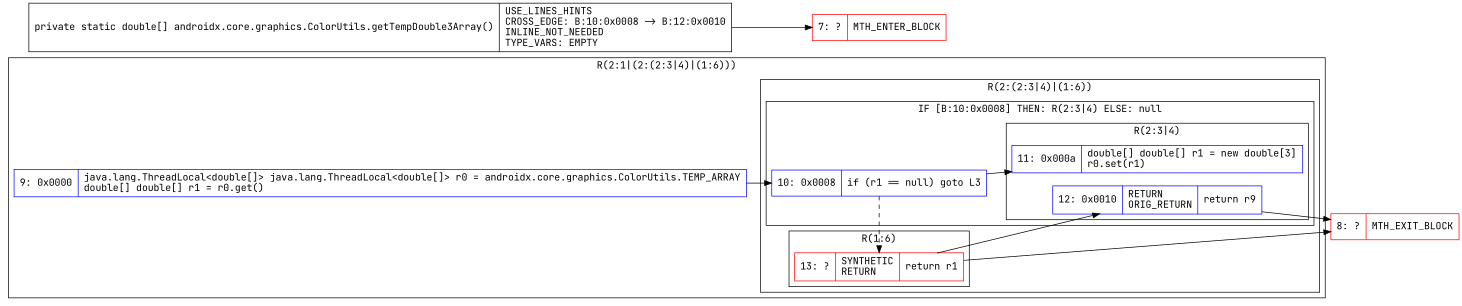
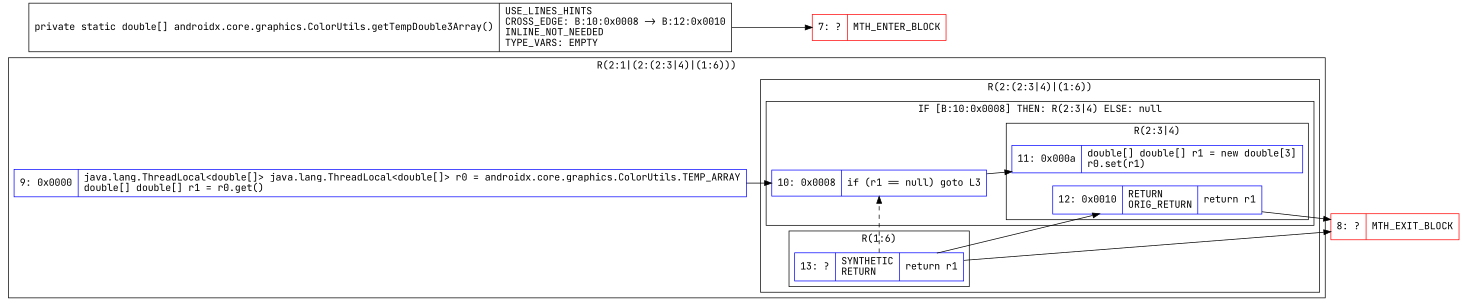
(1230, 200) -> (1230, 200)
(879, 221) -> (879, 235)
(879, 267) -> (879, 267)
